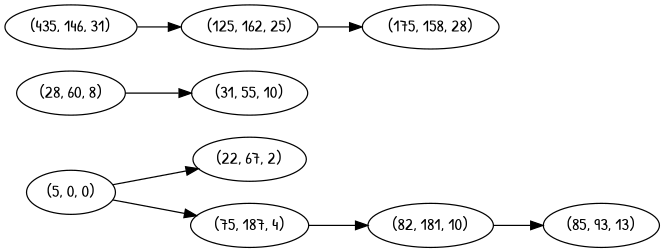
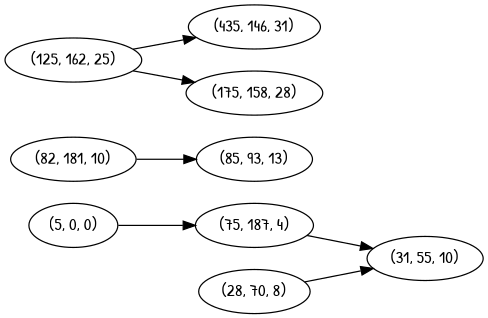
(153, 27) -> (158, 45)
(71, 93) -> (254, 292)
(250, 159) -> none
(332, 225) -> (334, 241)
